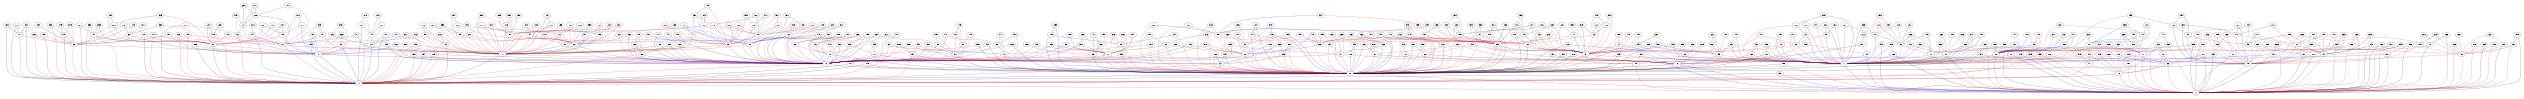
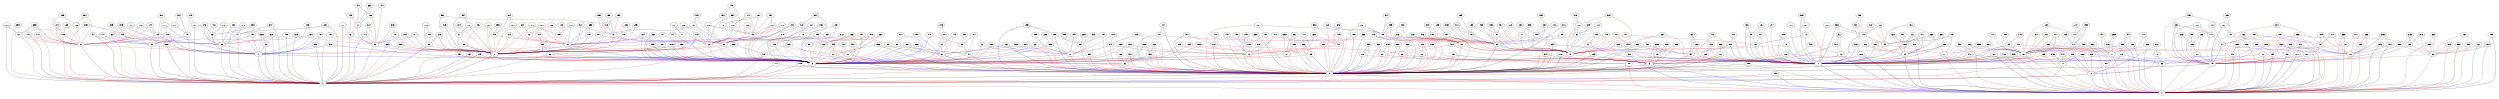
(706, 33) -> (715, 20)
